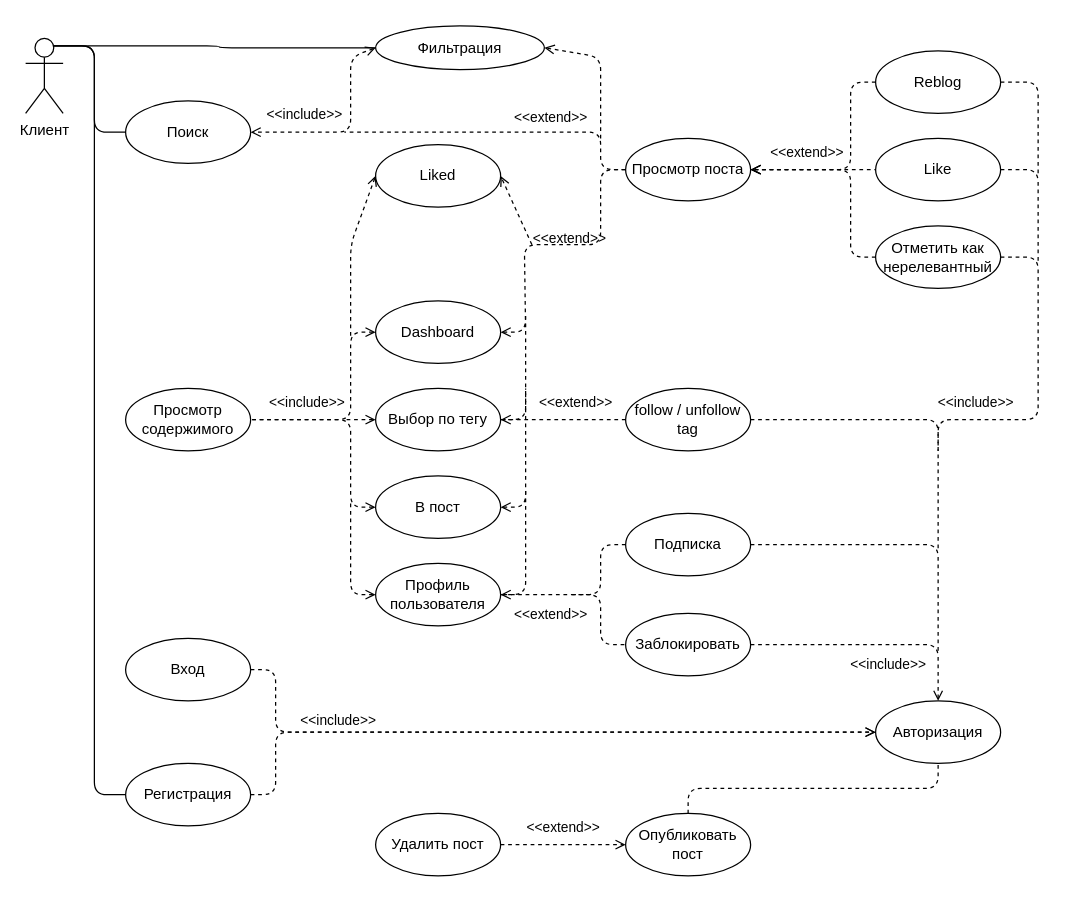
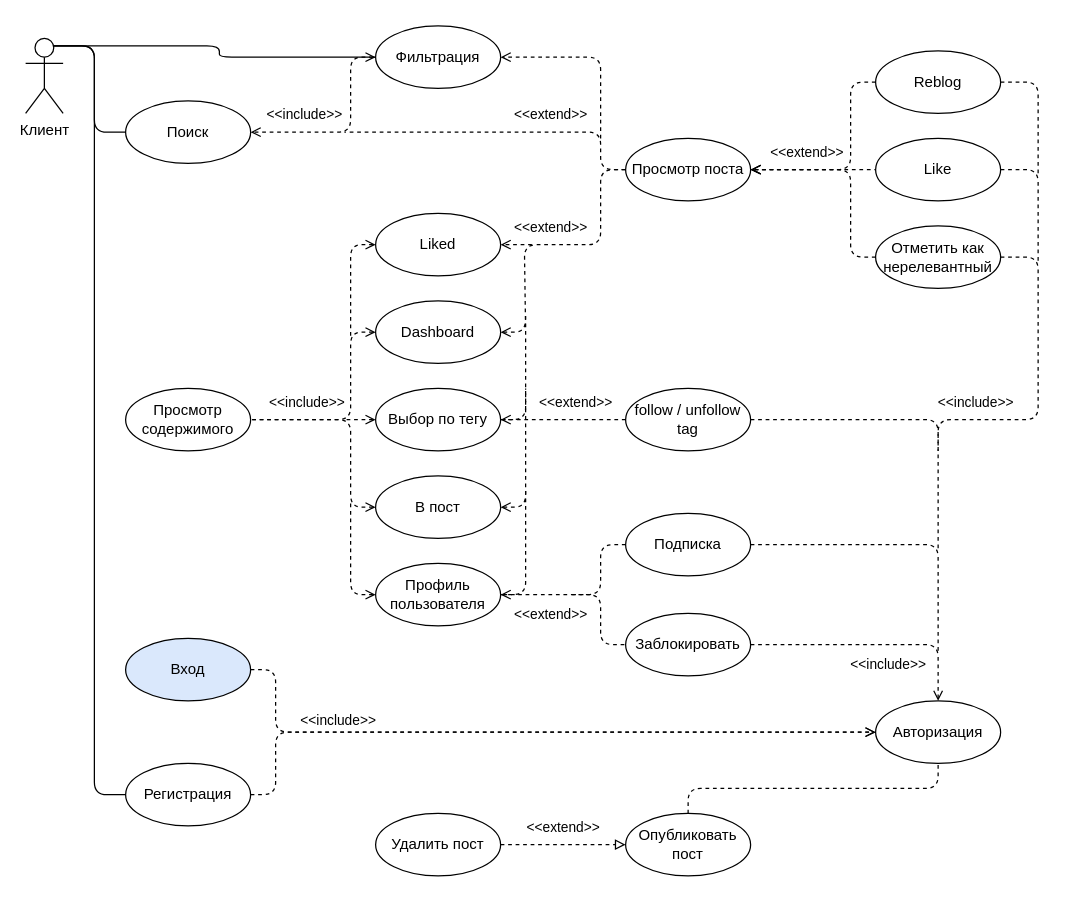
(460, 48) -> (438, 57)
(438, 176) -> (438, 244)
(188, 669) -> (188, 669)
(618, 844) -> (614, 844)
